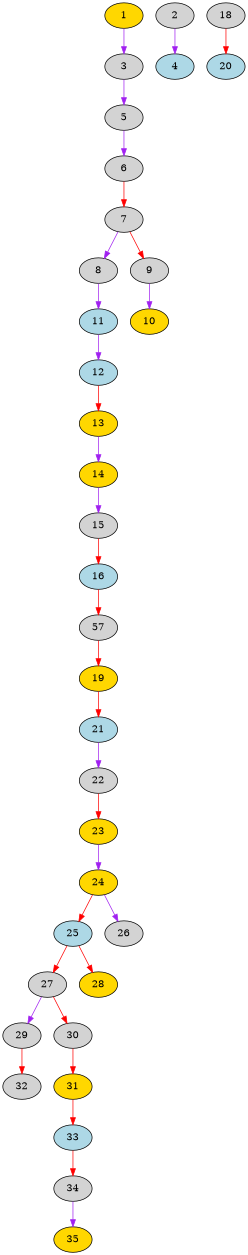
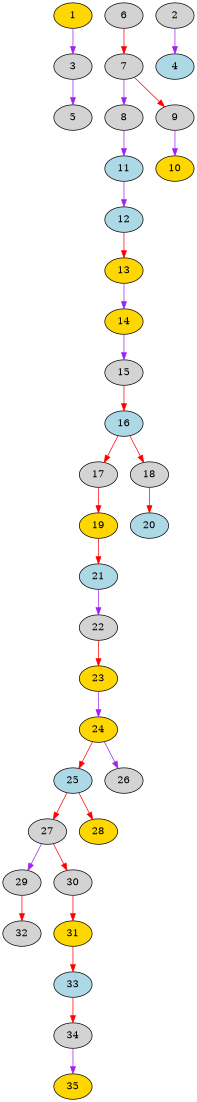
(124, 140) -> none
none -> (135, 446)
(98, 628) -> (98, 475)
